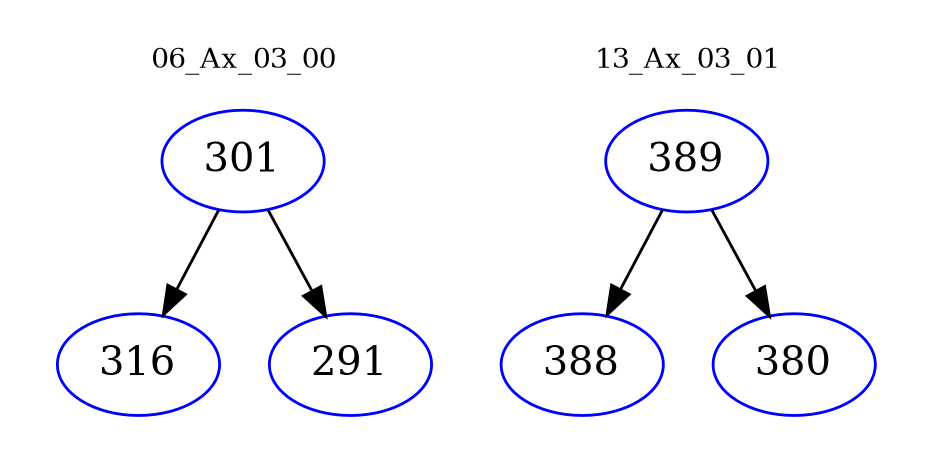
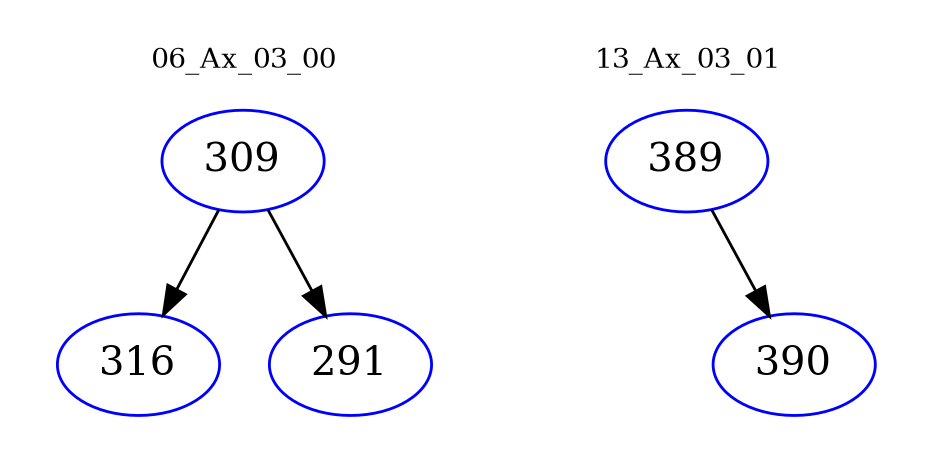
(243, 161) -> (243, 161)
(582, 365) -> none
(794, 365) -> (794, 365)
